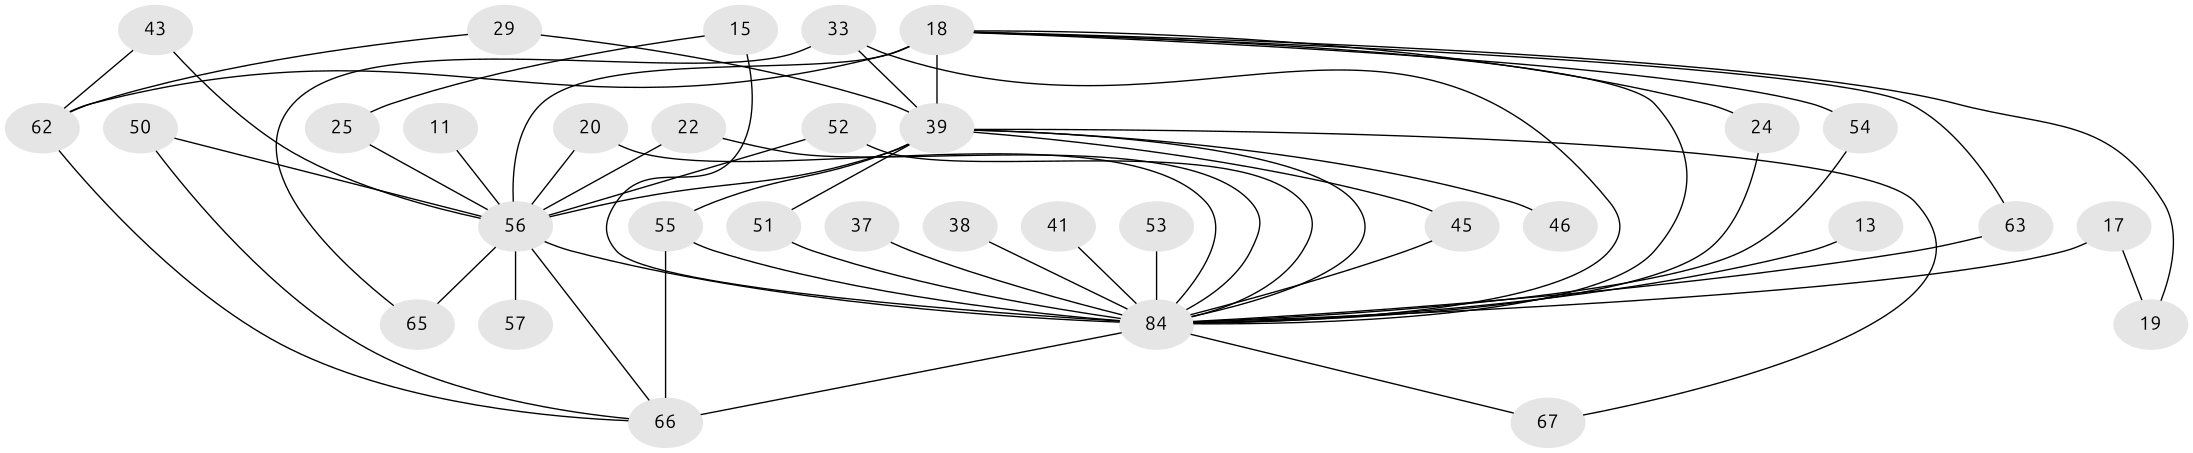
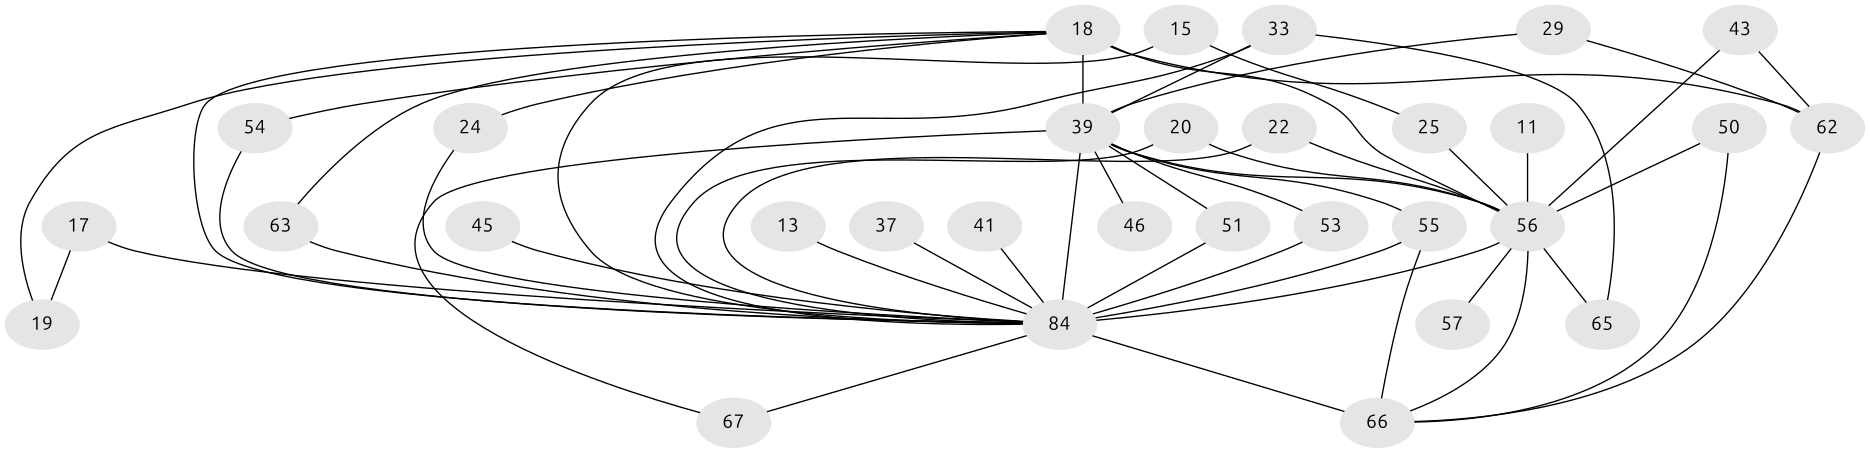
(839, 128) -> none
(1171, 154) -> (1227, 183)
(960, 226) -> none
